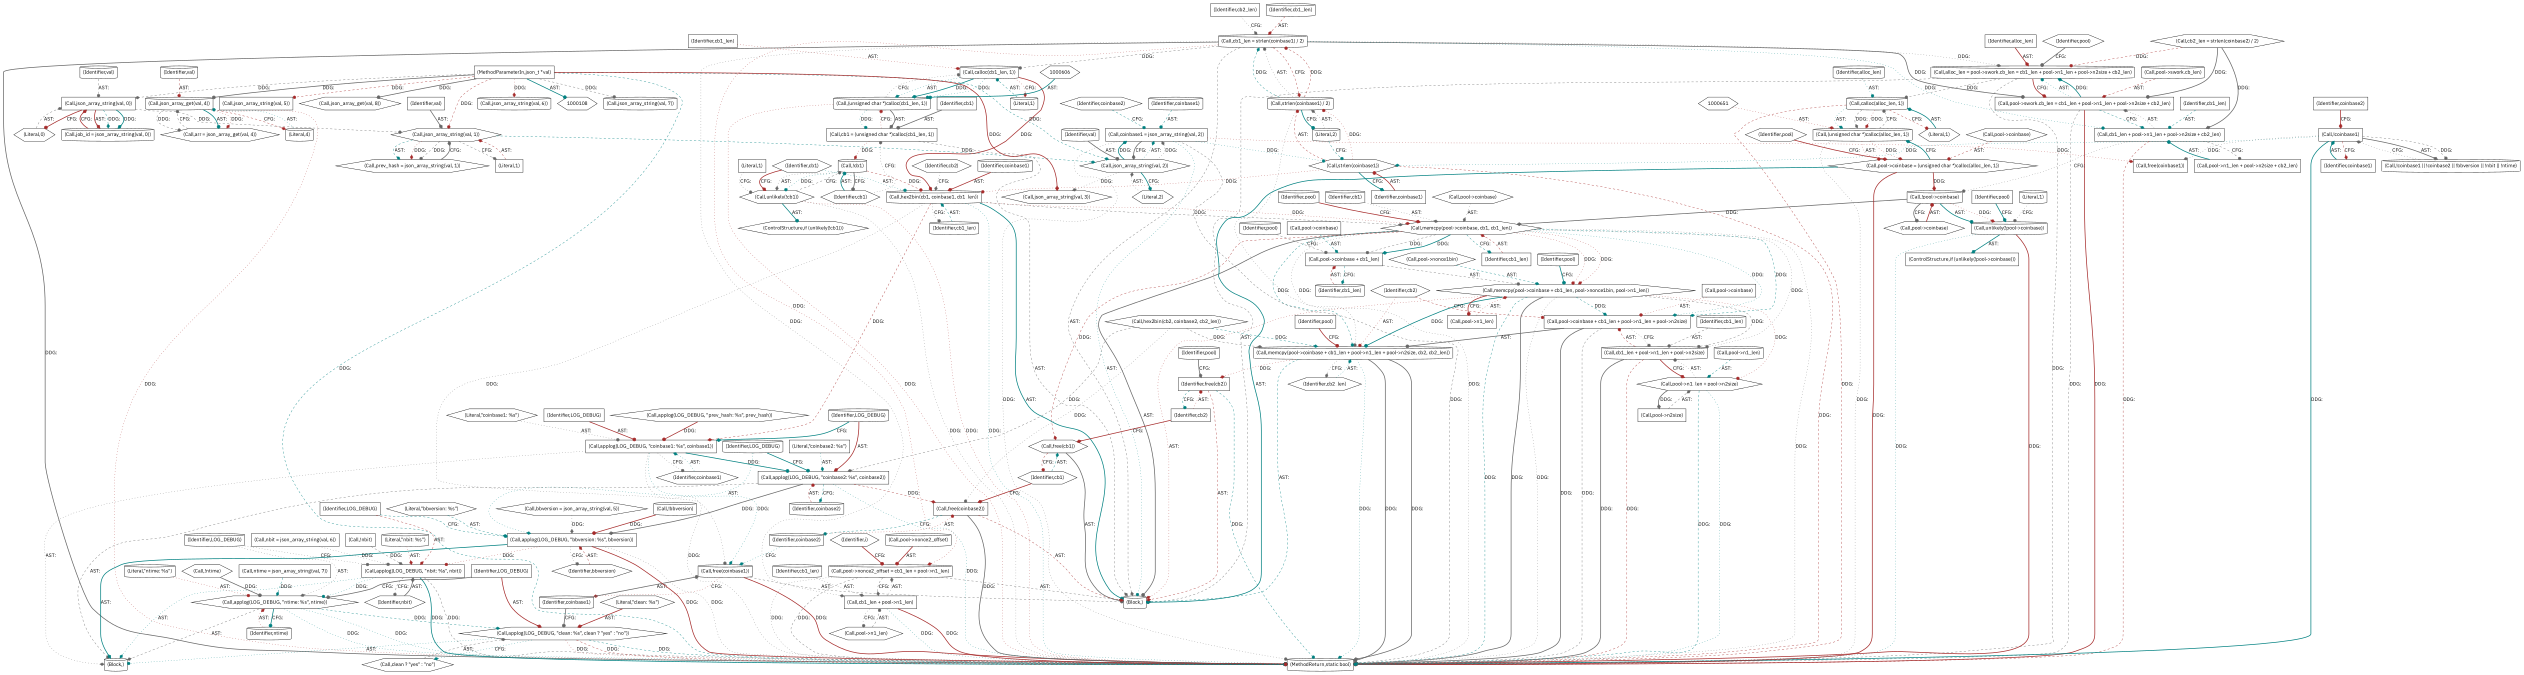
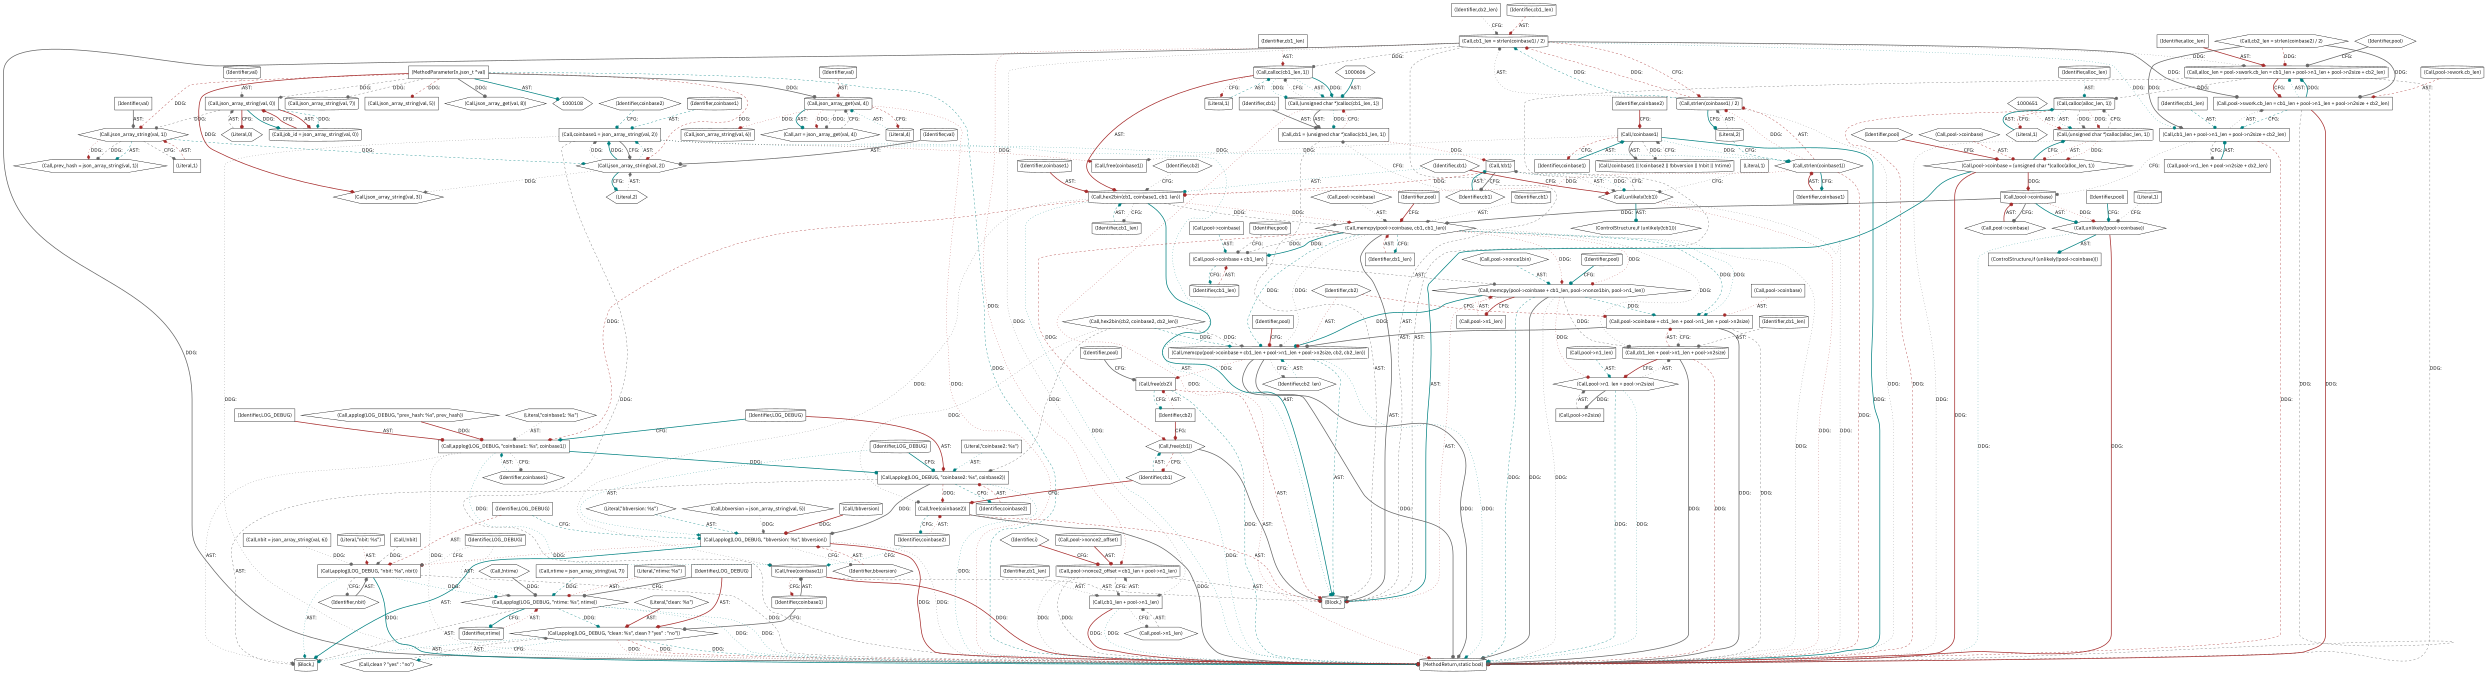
(968, 85) -> (682, 82)
(514, 86) -> (776, 118)
(1027, 135) -> (1120, 135)
(448, 154) -> none
(2009, 228) -> (2109, 228)
(1204, 384) -> (1156, 384)
none -> (1241, 629)
